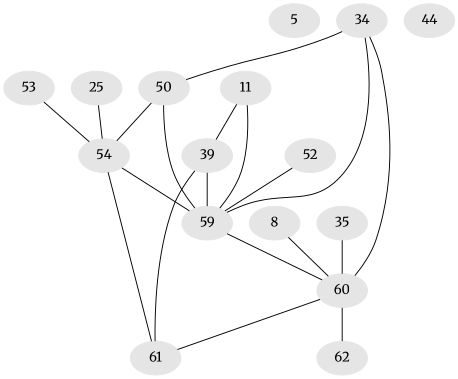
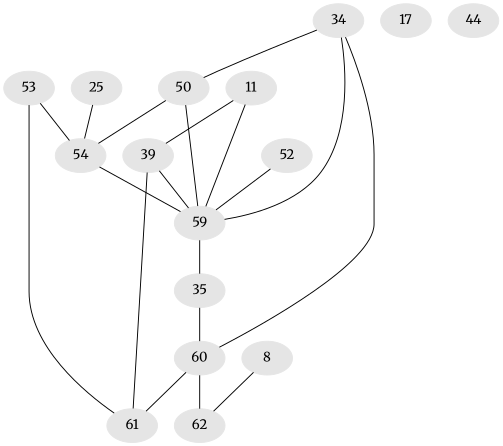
(294, 21) -> none
none -> (406, 21)
(130, 257) -> (29, 275)
(275, 257) -> (200, 257)
(308, 257) -> (234, 392)
